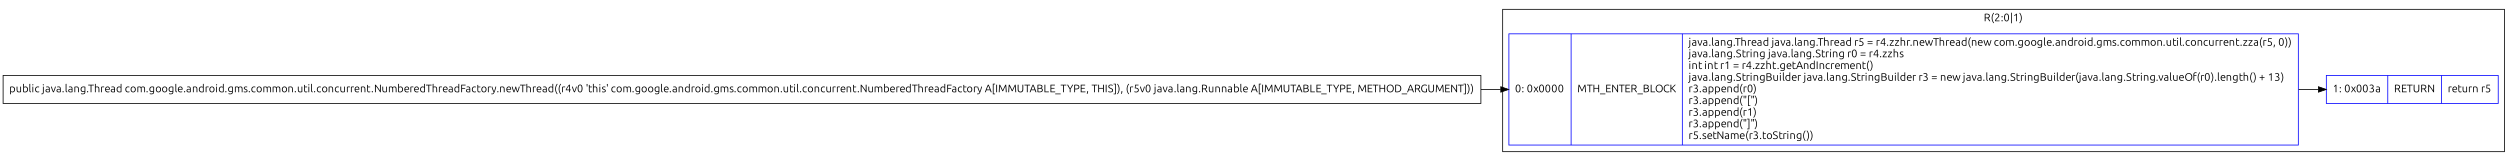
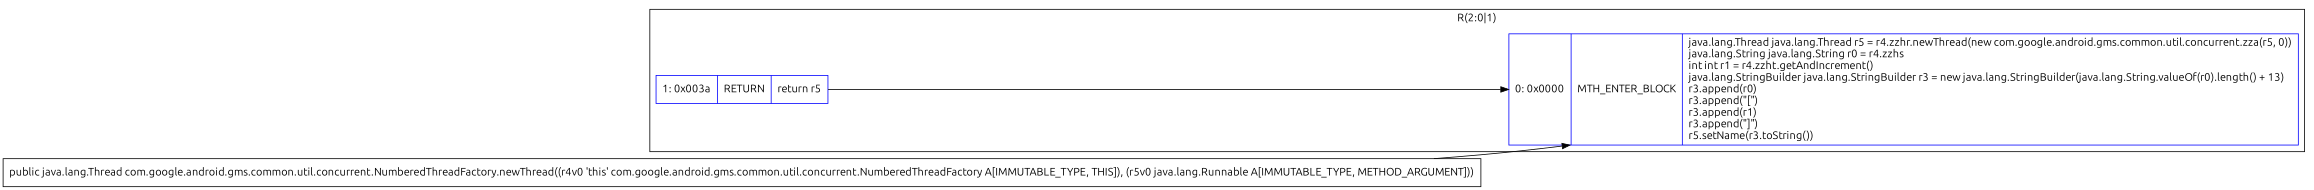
(2308, 89) -> (1164, 89)
